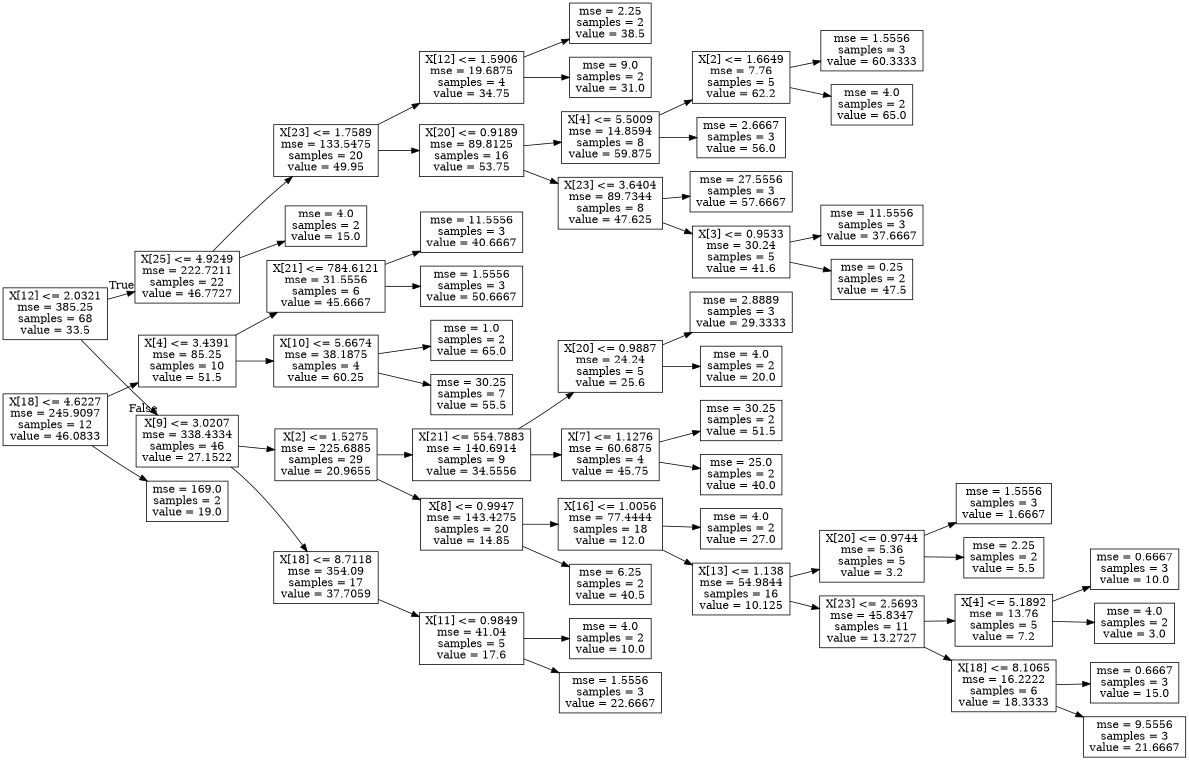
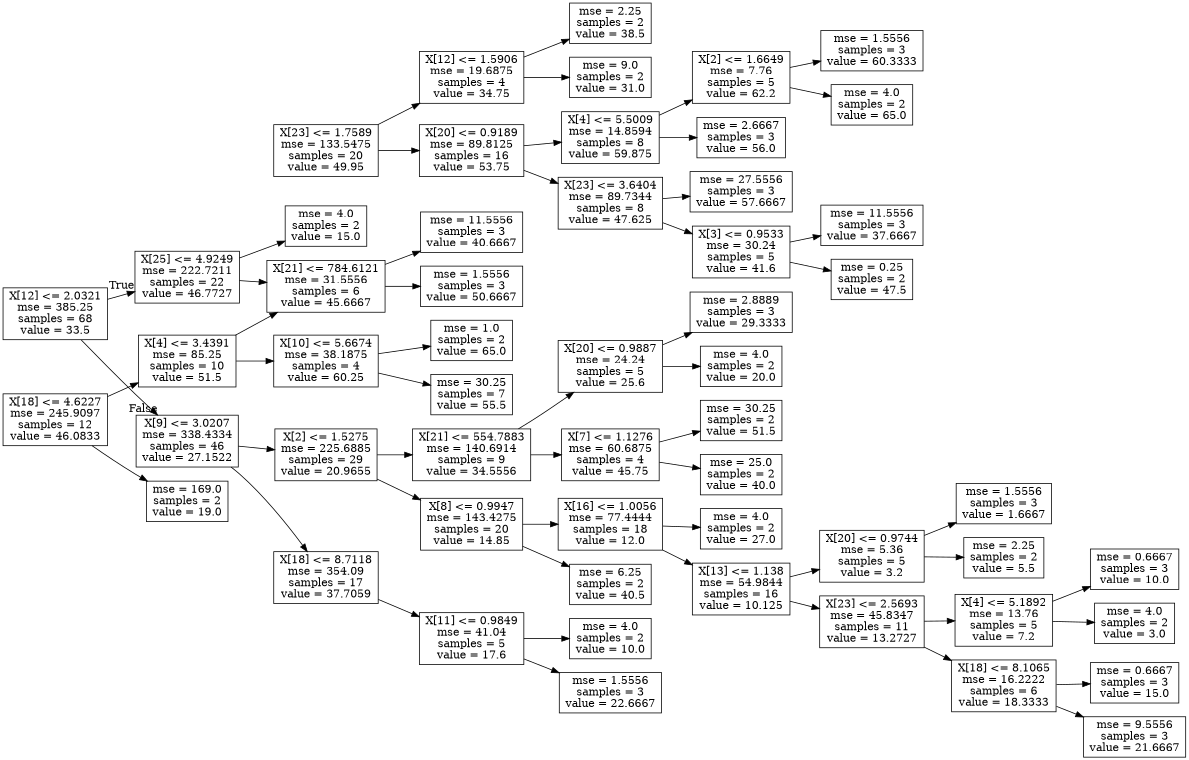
(249, 216) -> (249, 281)
